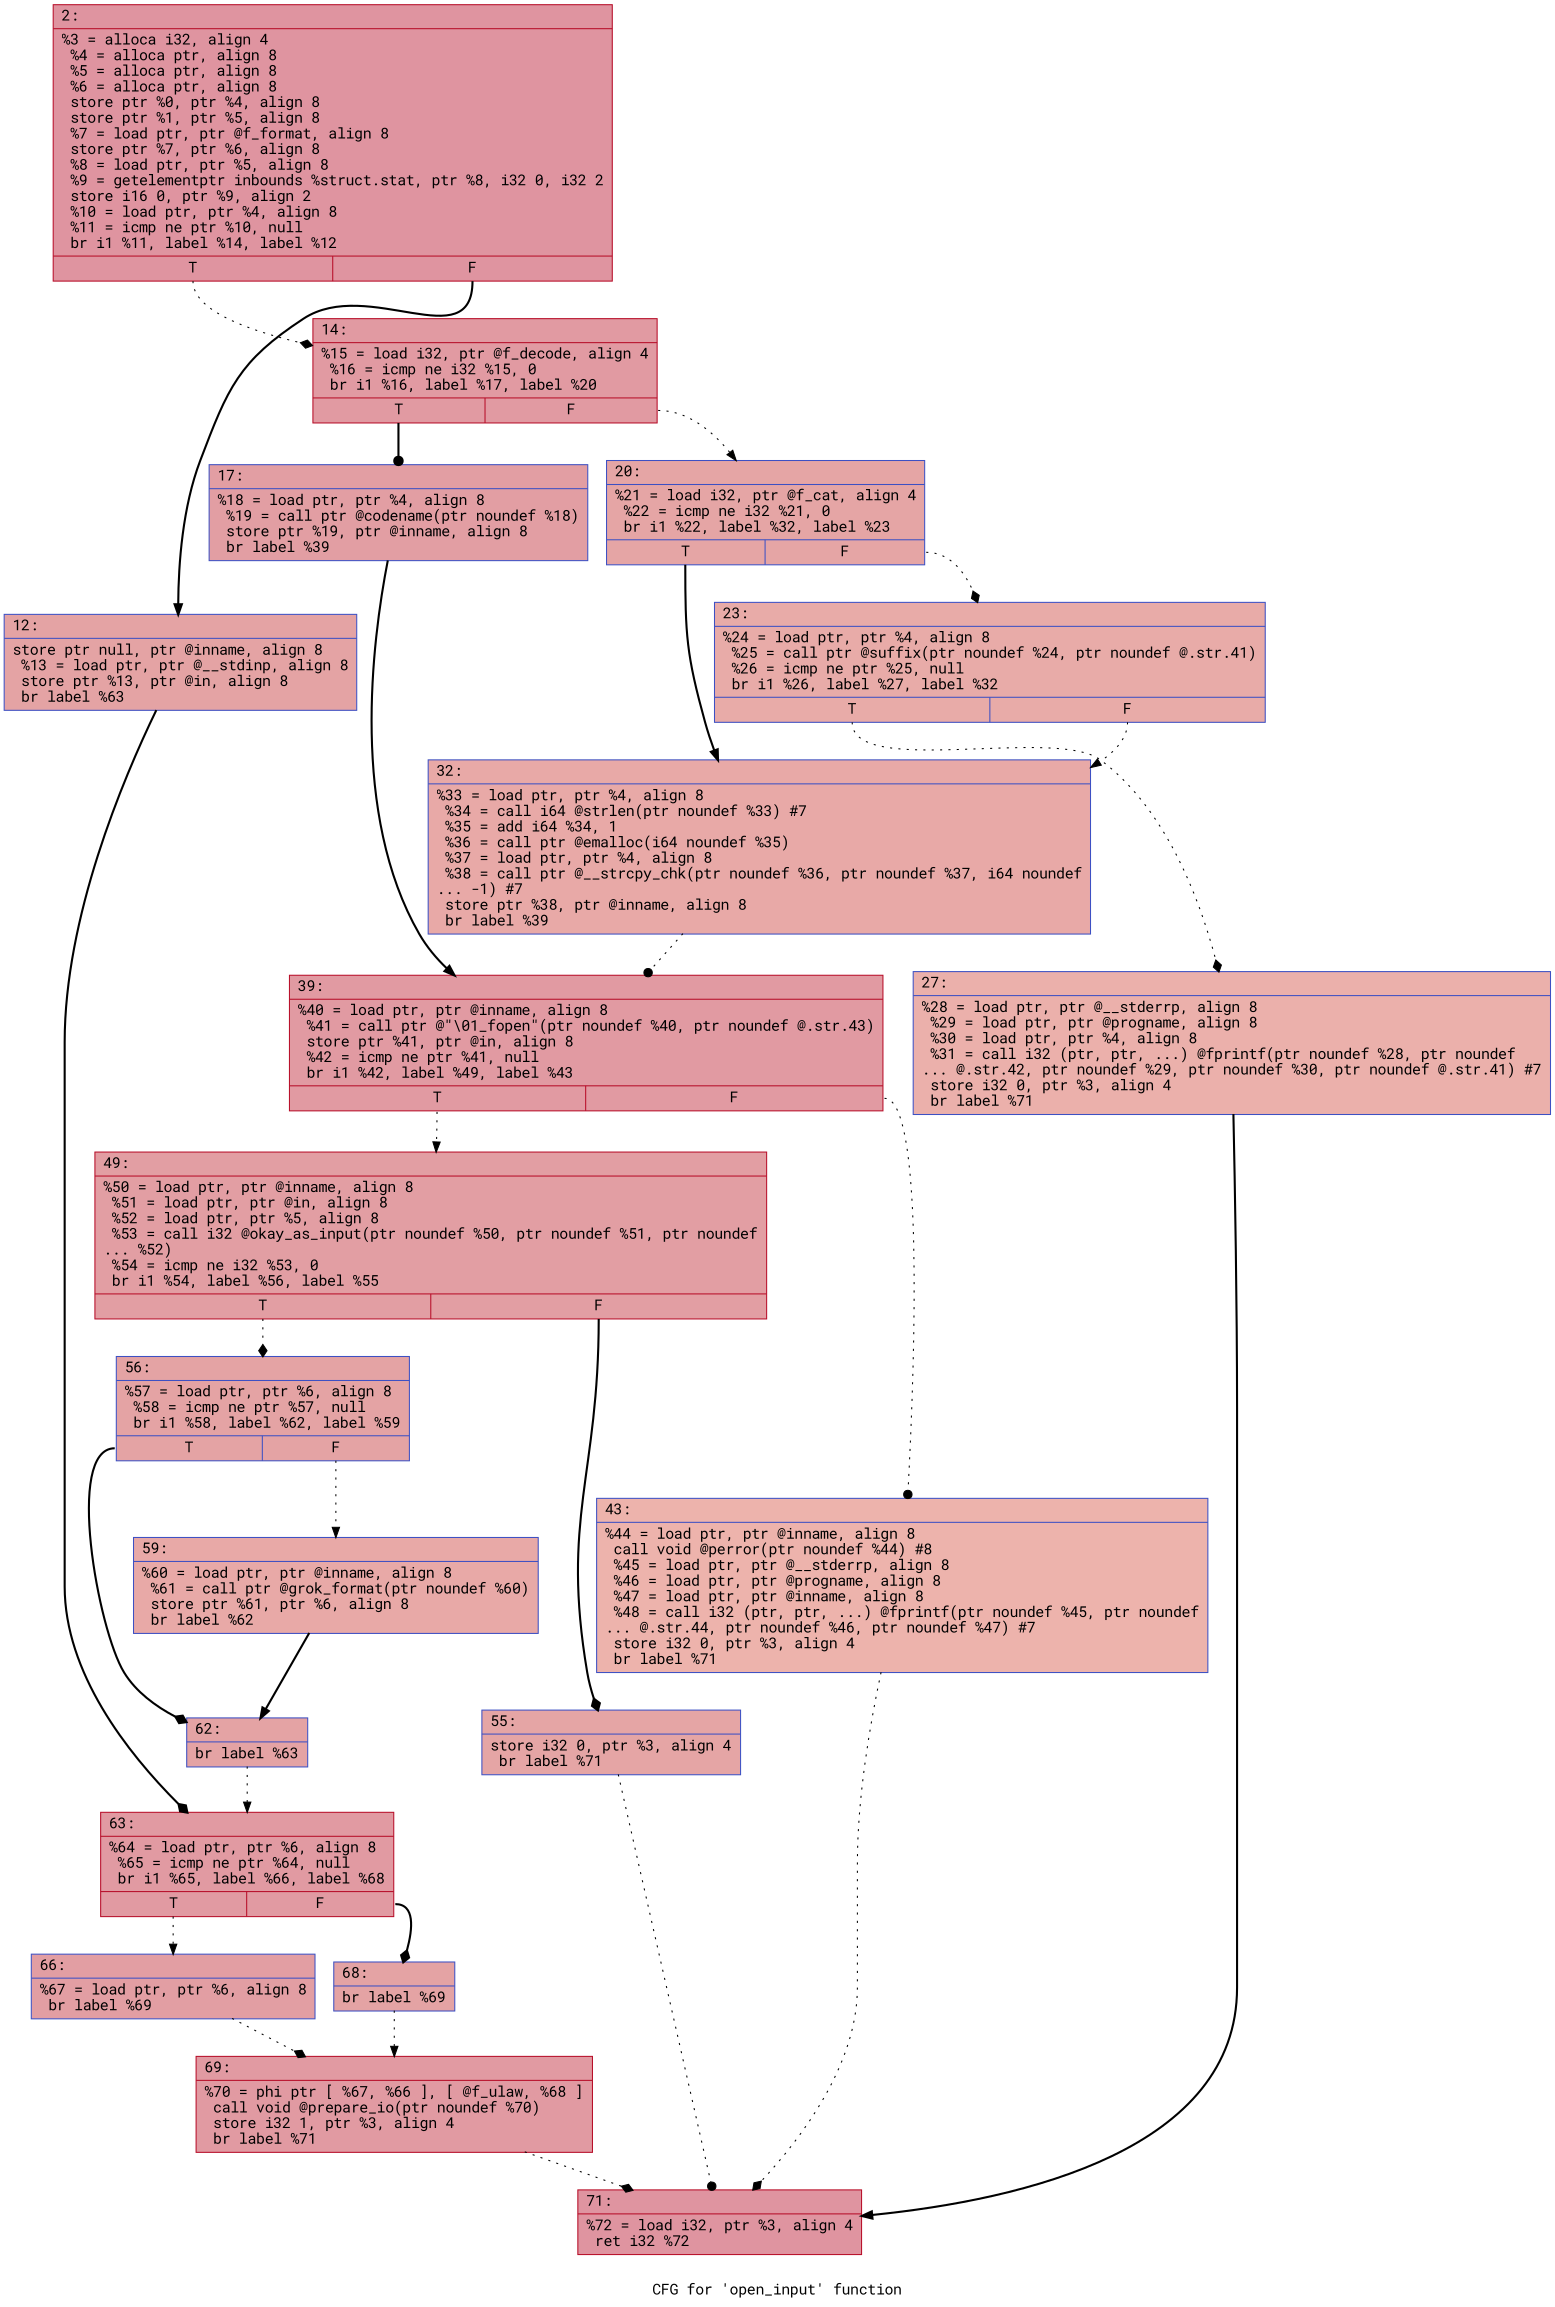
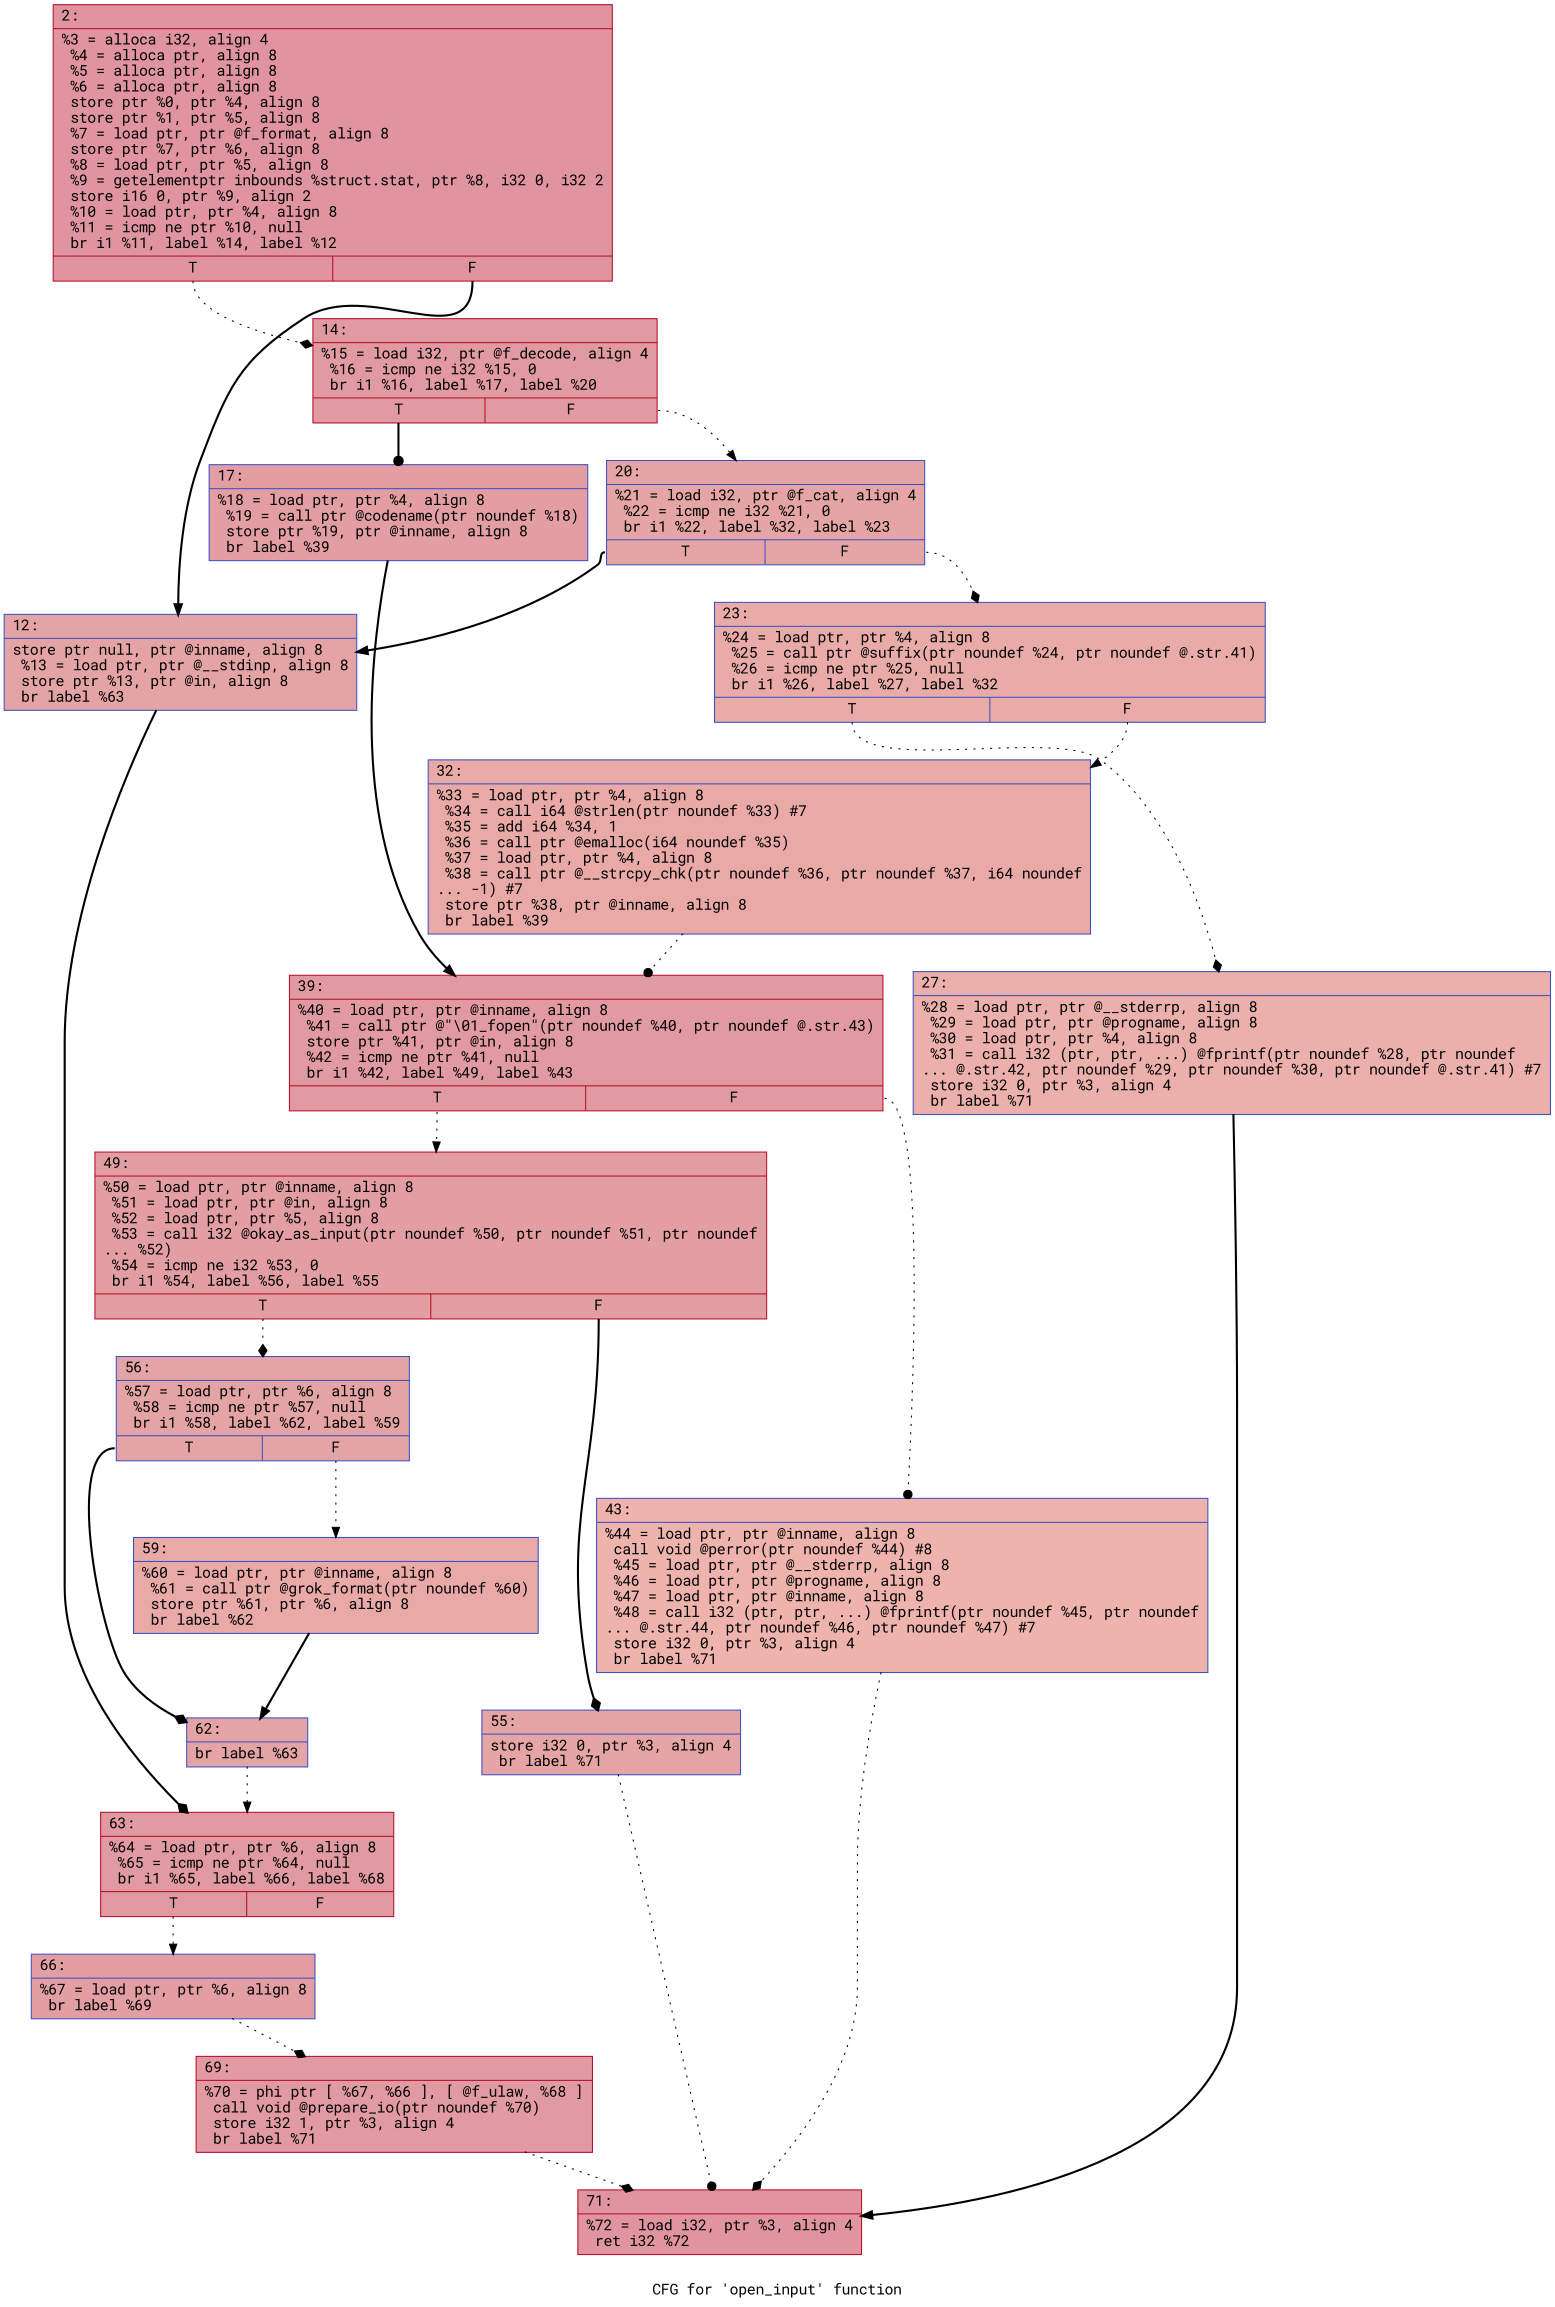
(690, 659) -> (495, 618)
(394, 1986) -> none
